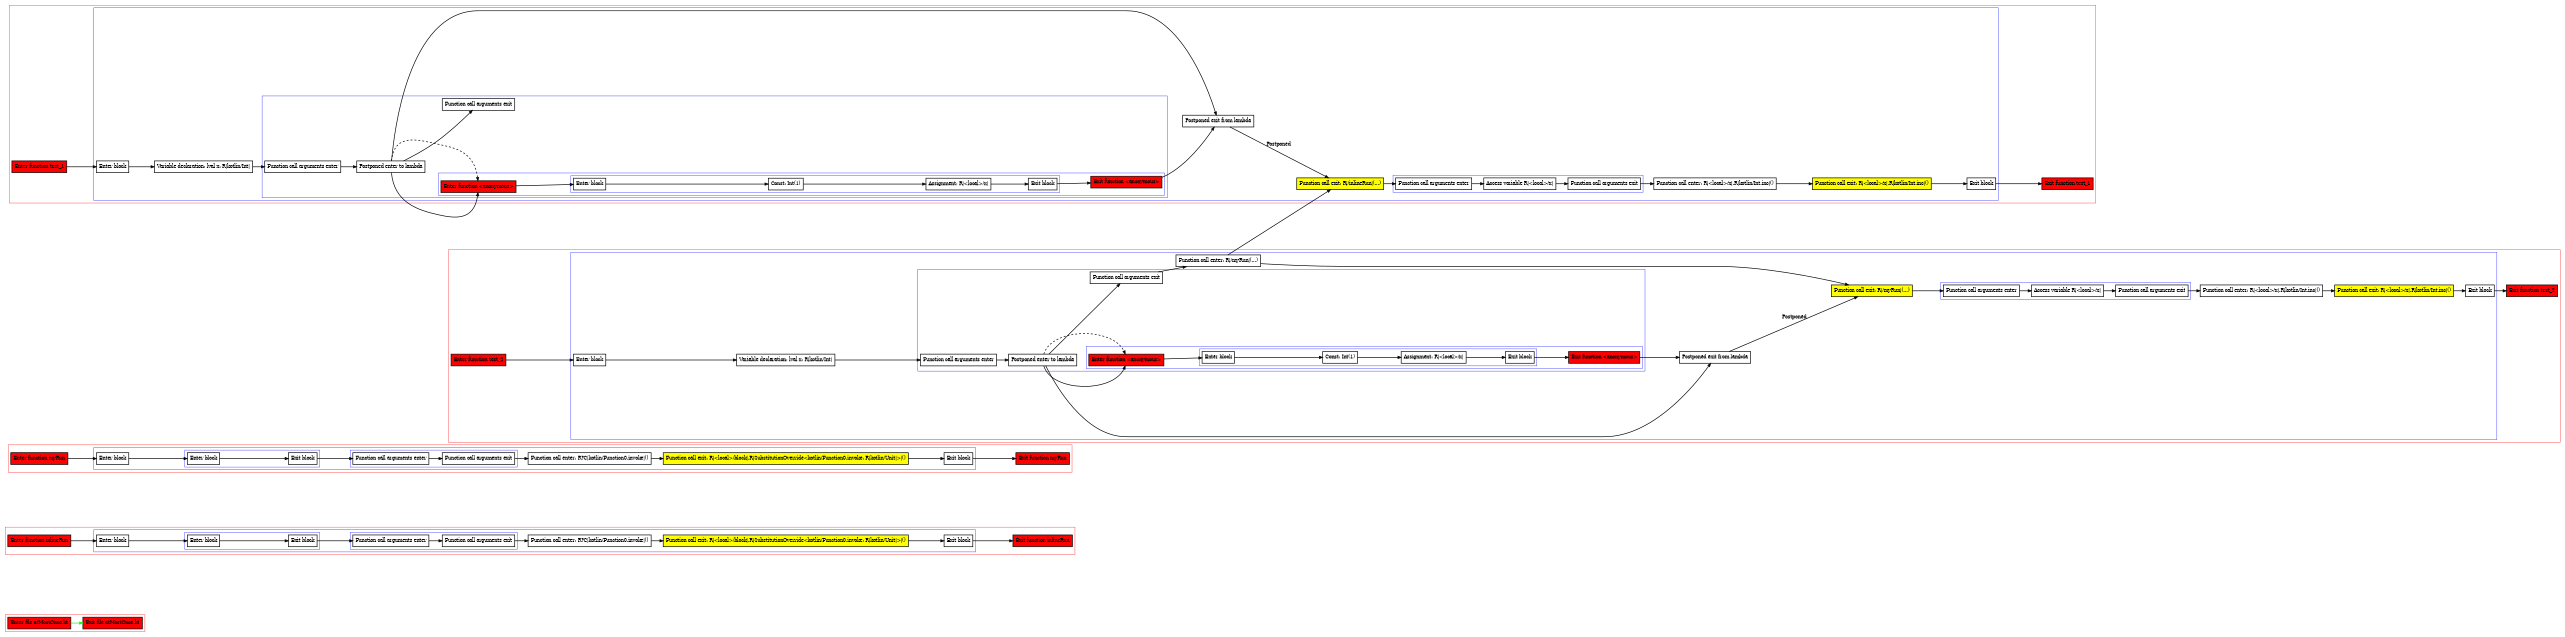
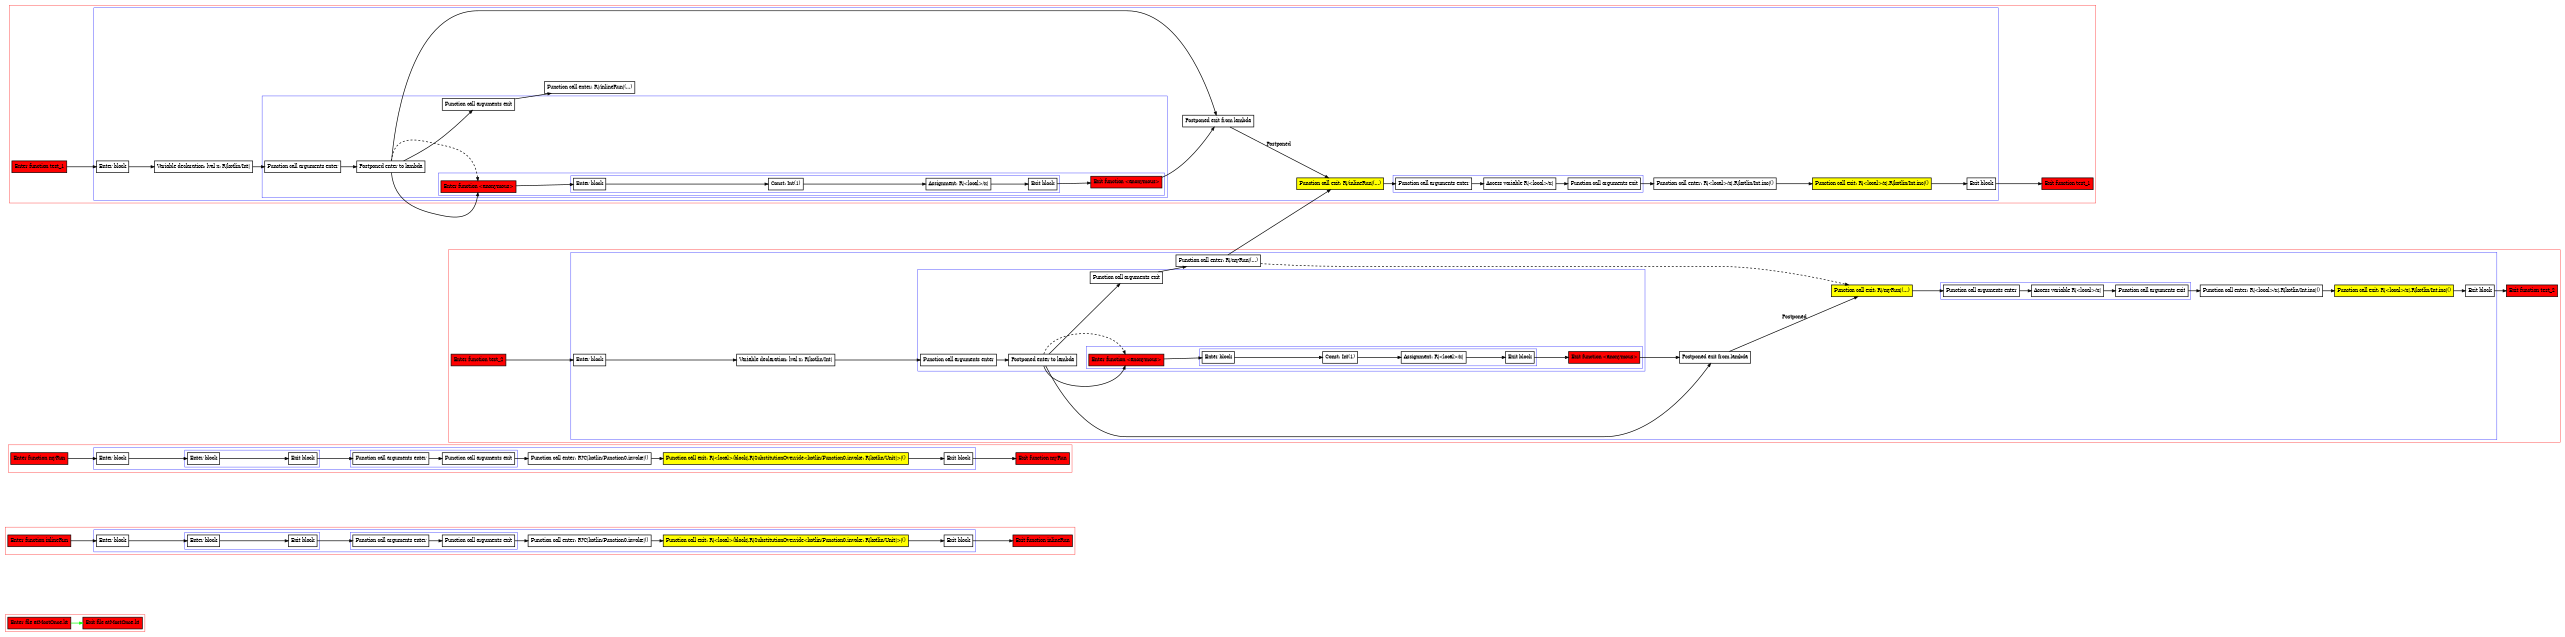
none -> (590, 87)
(1554, 266) -> (1554, 266)
